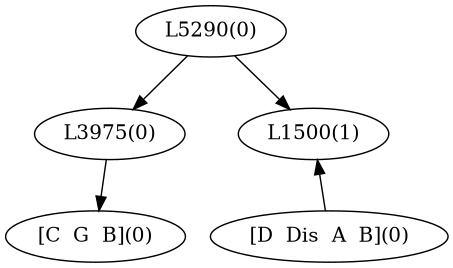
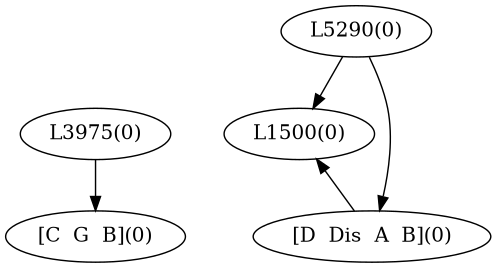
(166, 78) -> (390, 125)
(314, 134) -> (299, 134)
